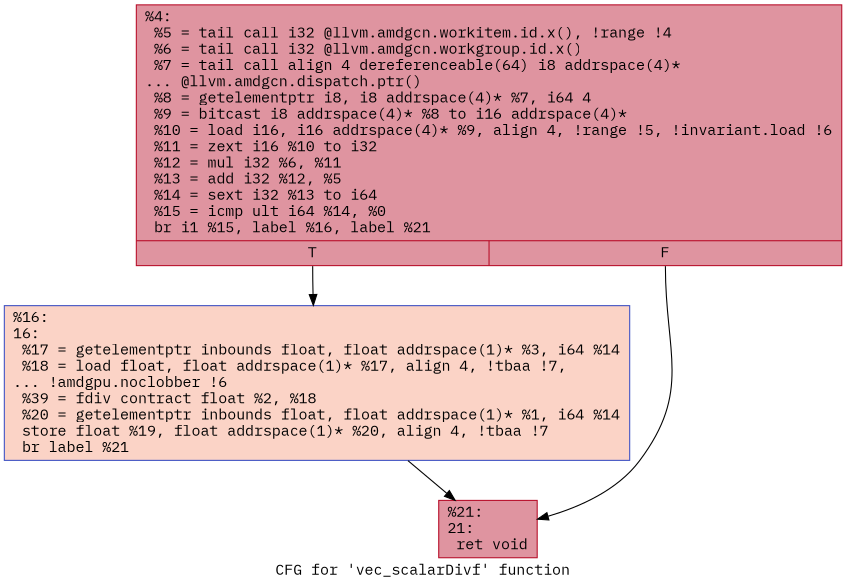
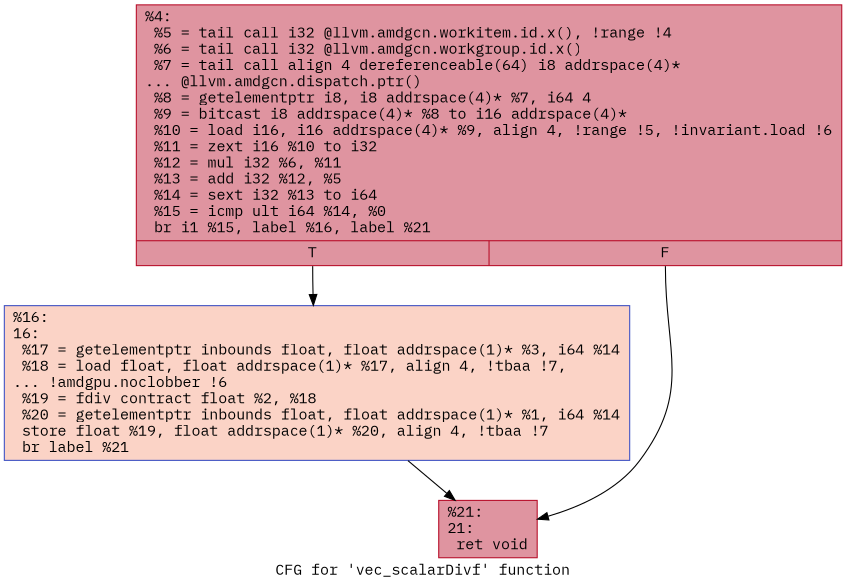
(165, 399) -> (165, 399)
